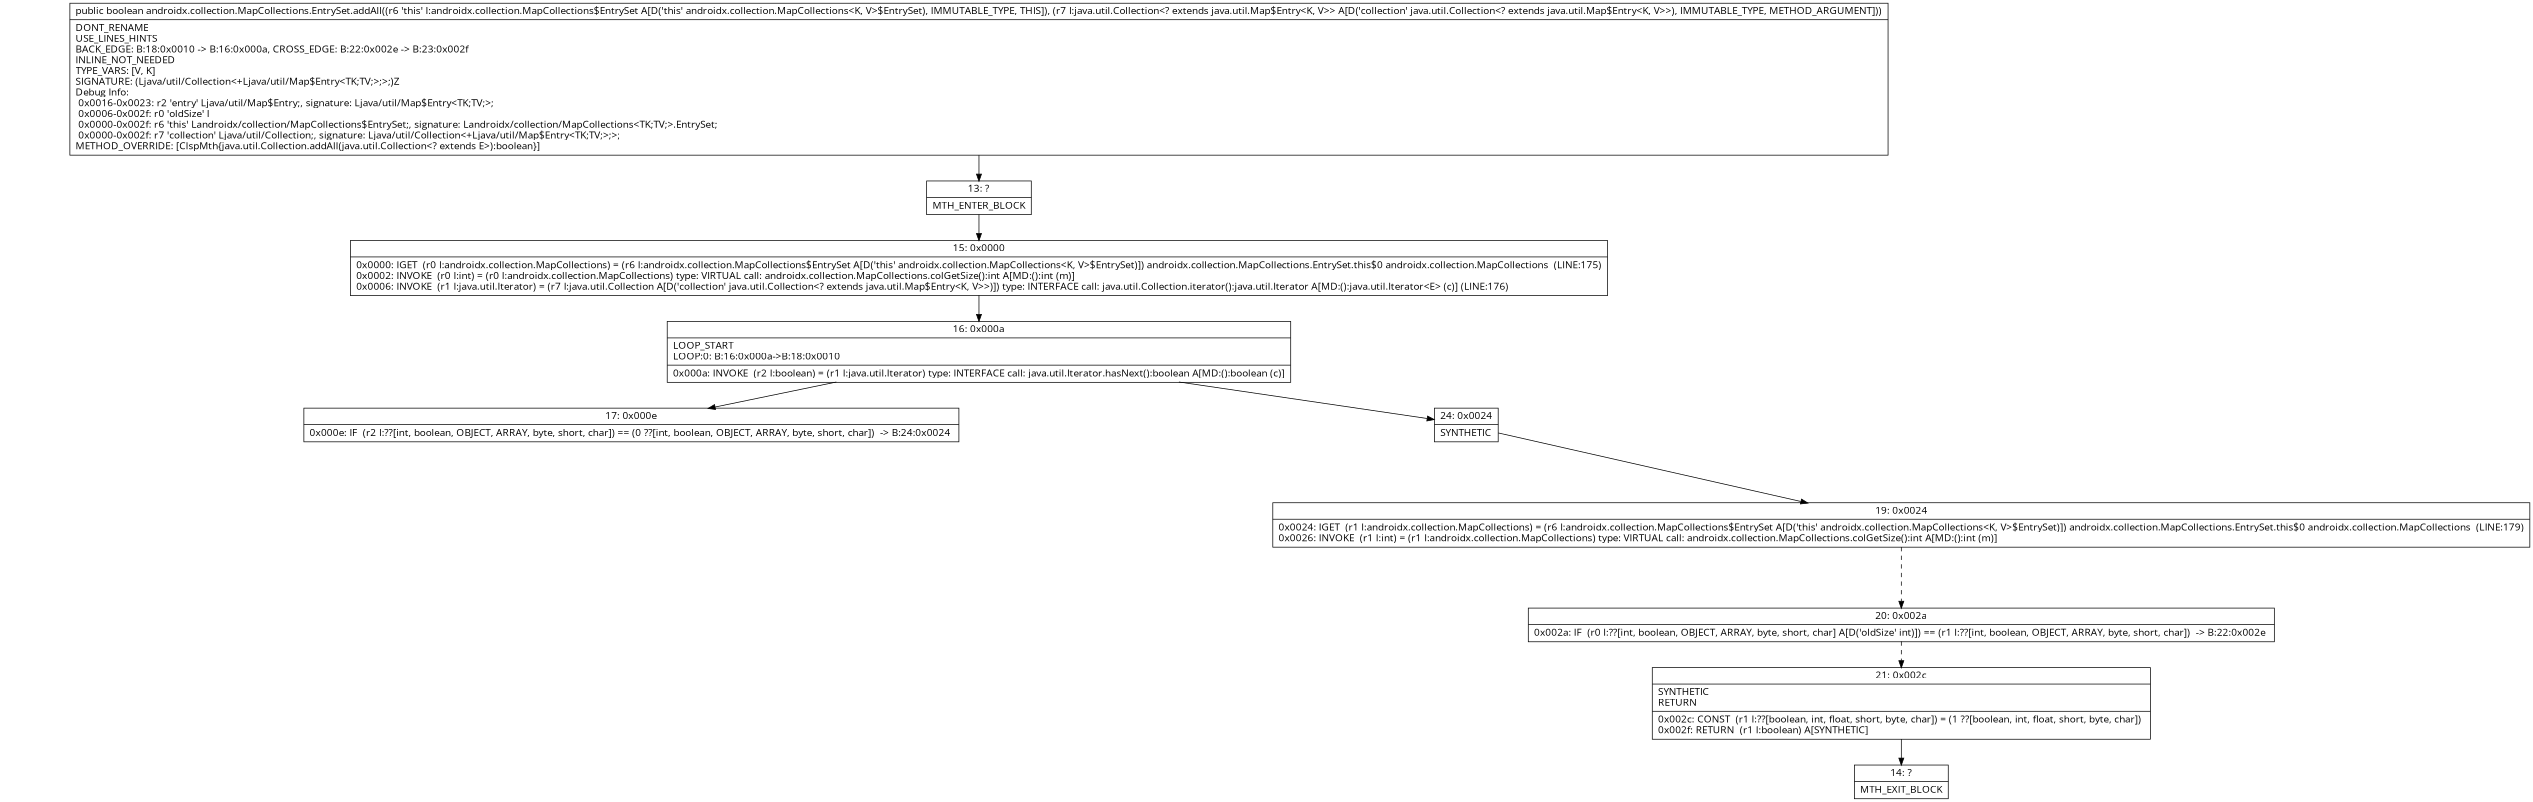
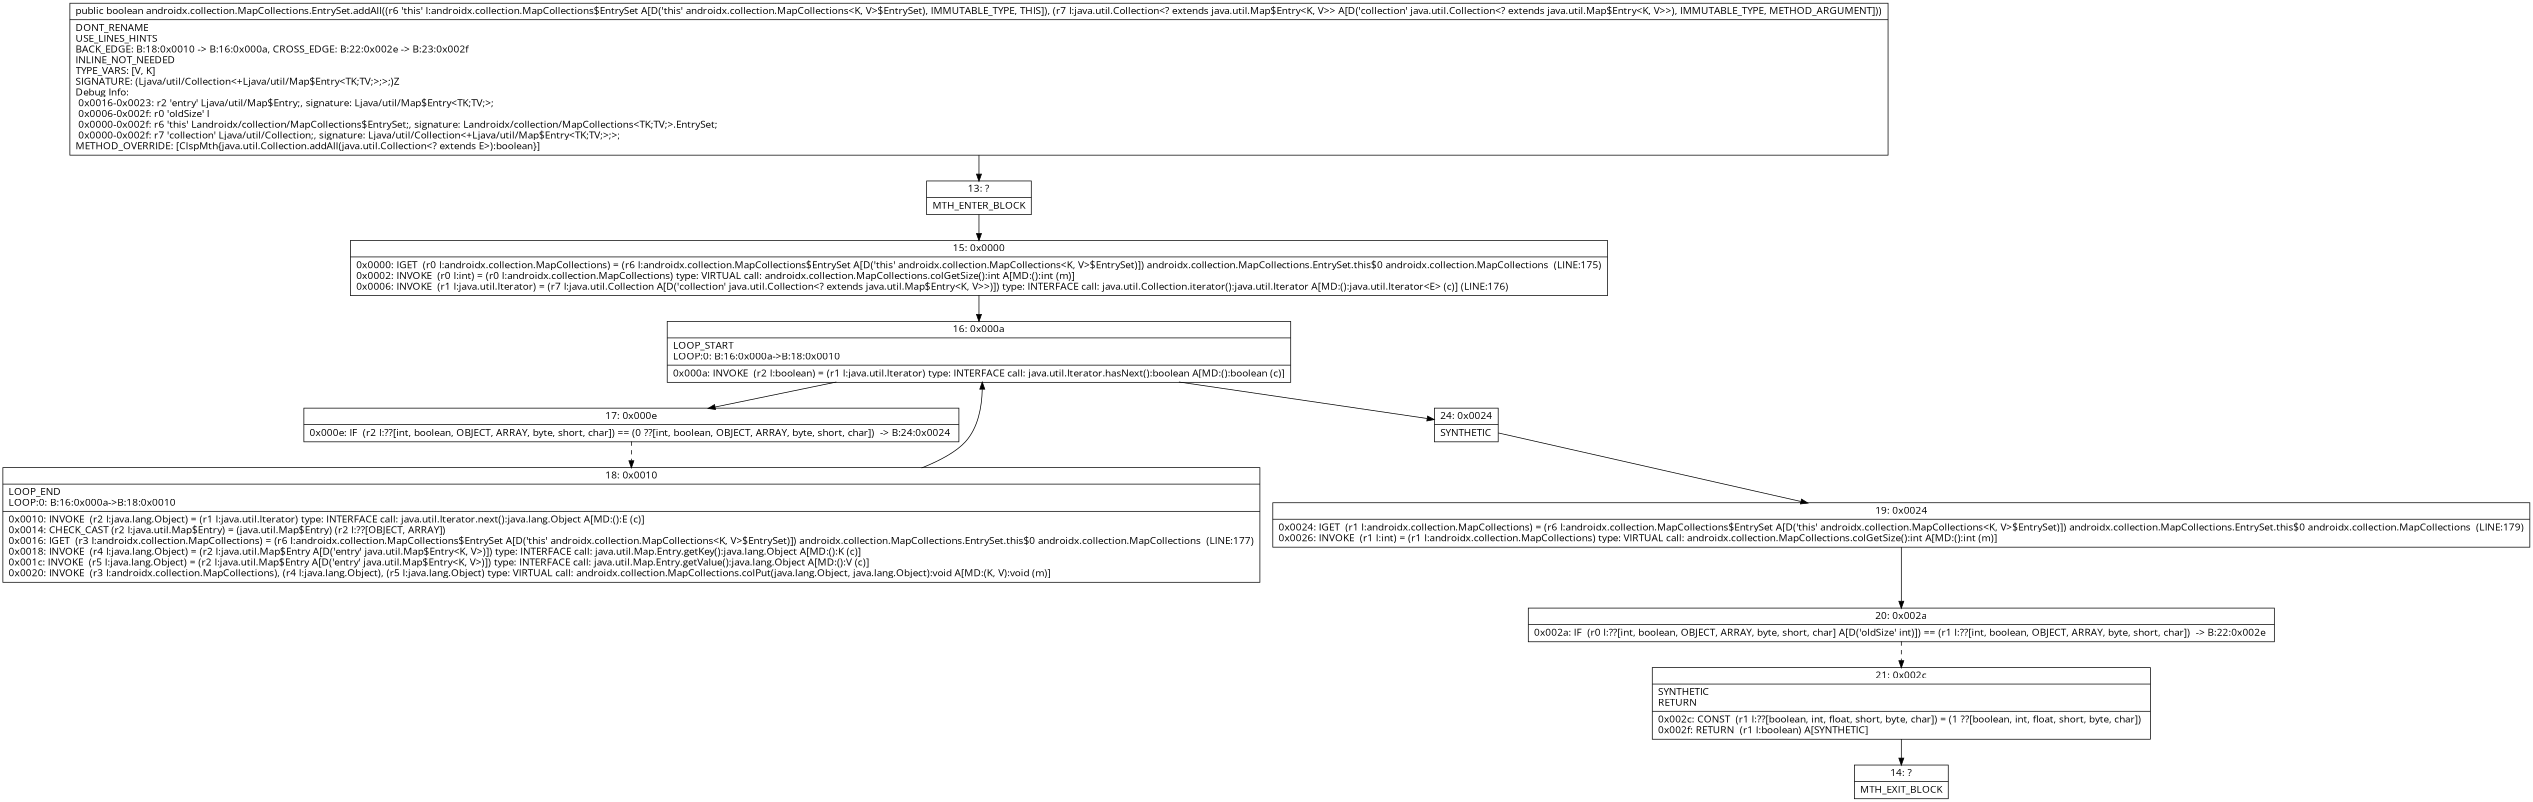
none -> (631, 525)
(1901, 574) -> (1901, 574)
